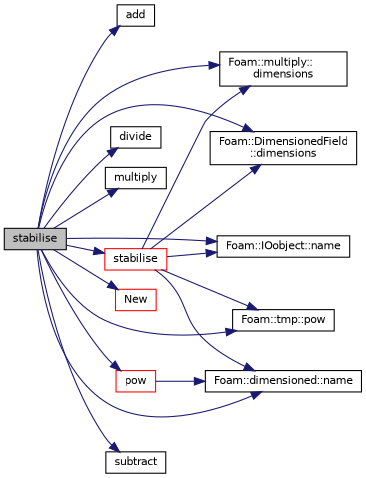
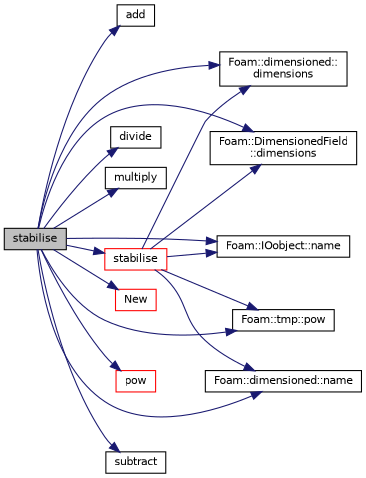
(283, 69) -> (283, 69)
(175, 381) -> none
